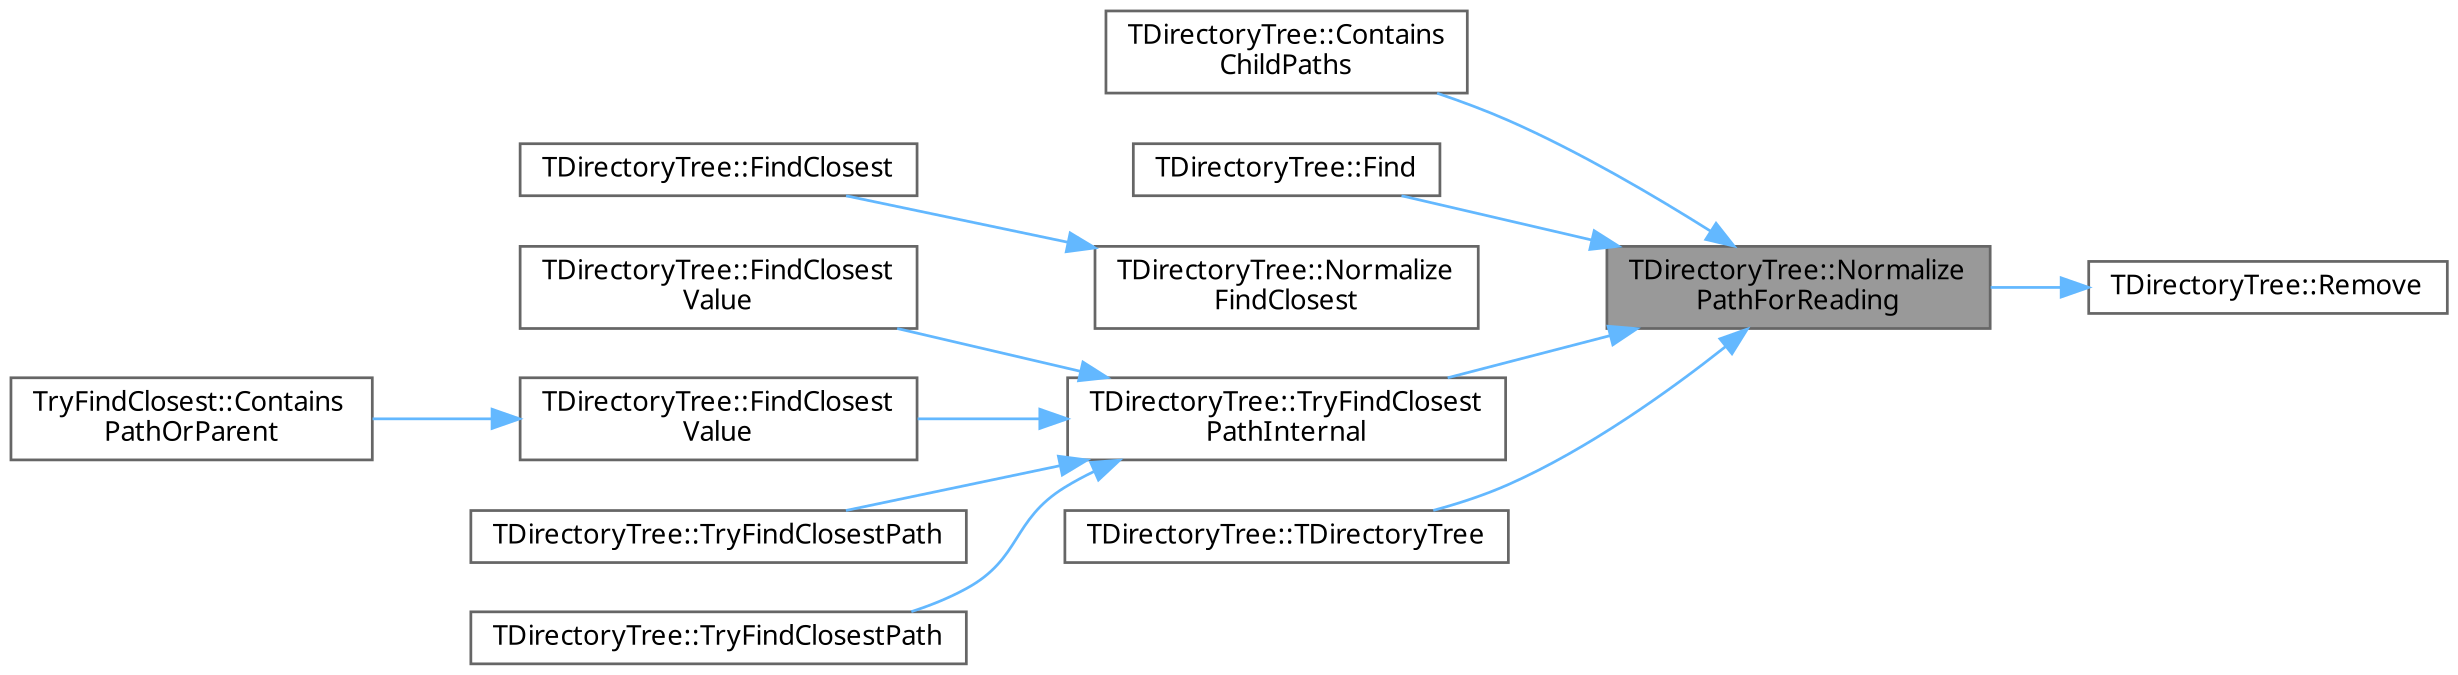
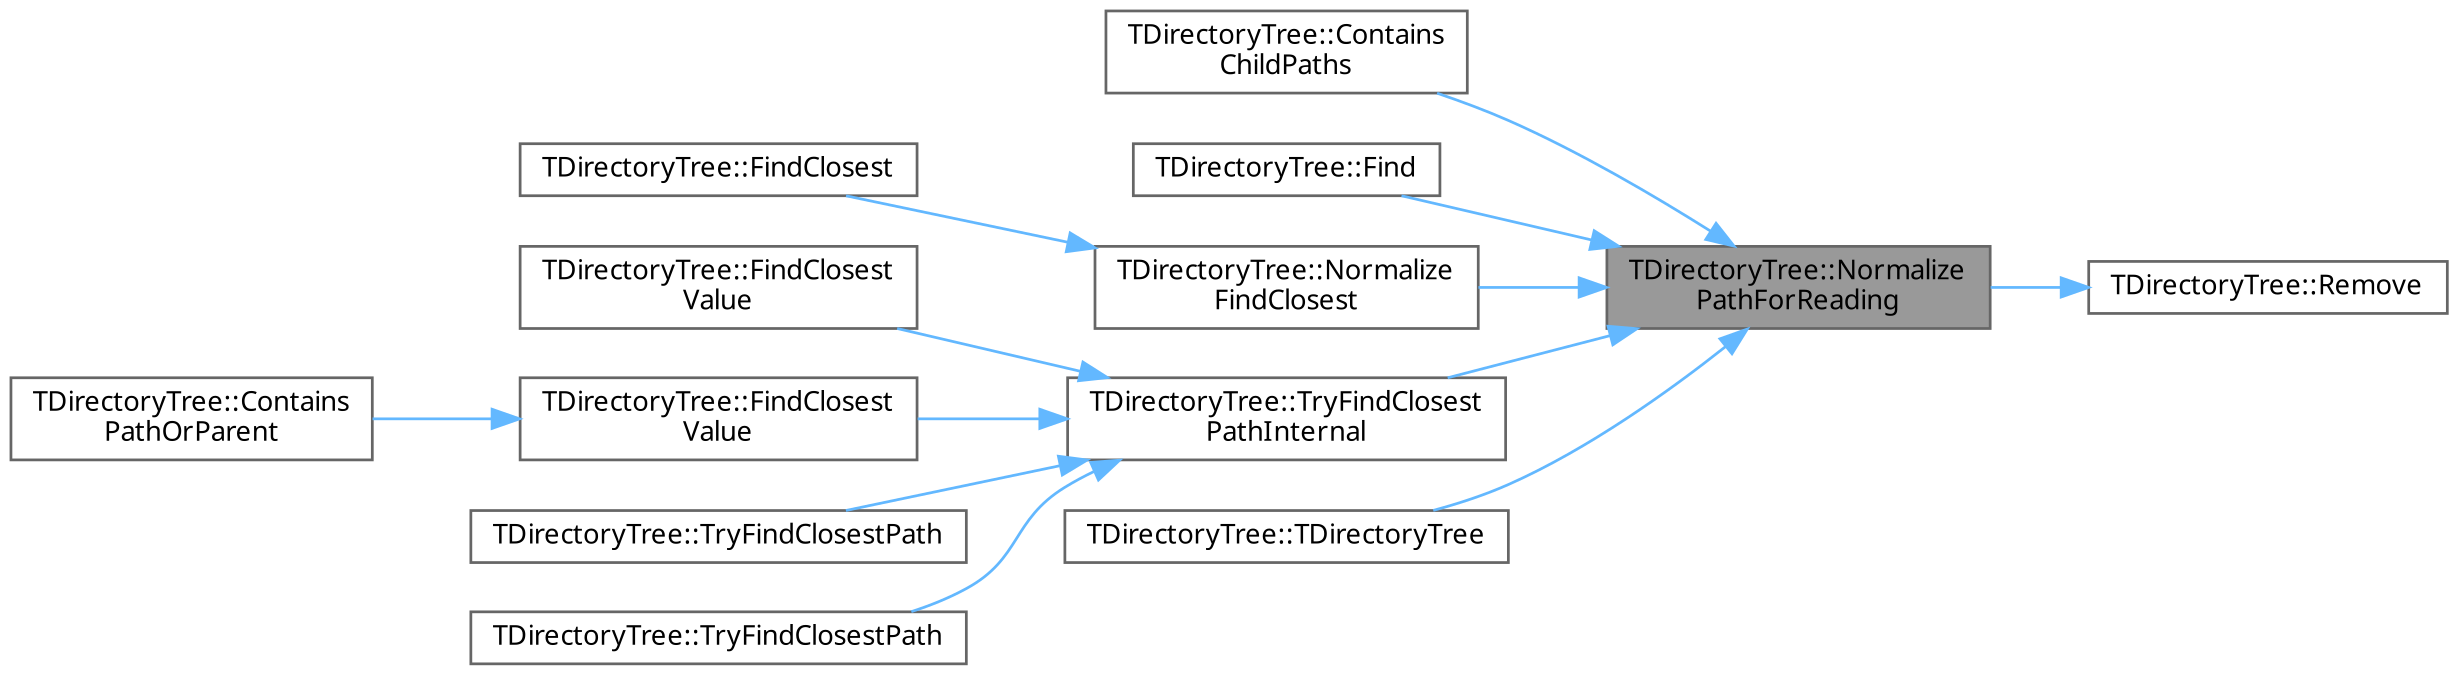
none -> (1529, 287)
(192, 419) -> (192, 419)
